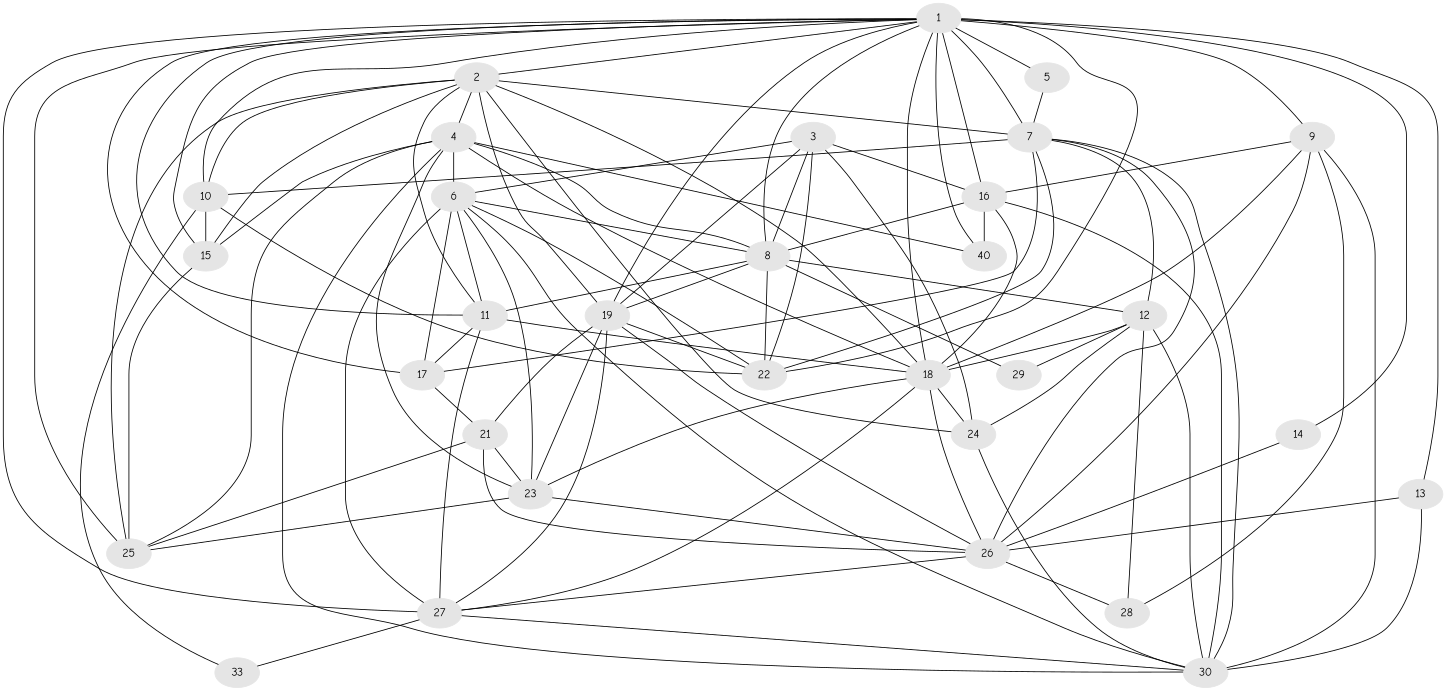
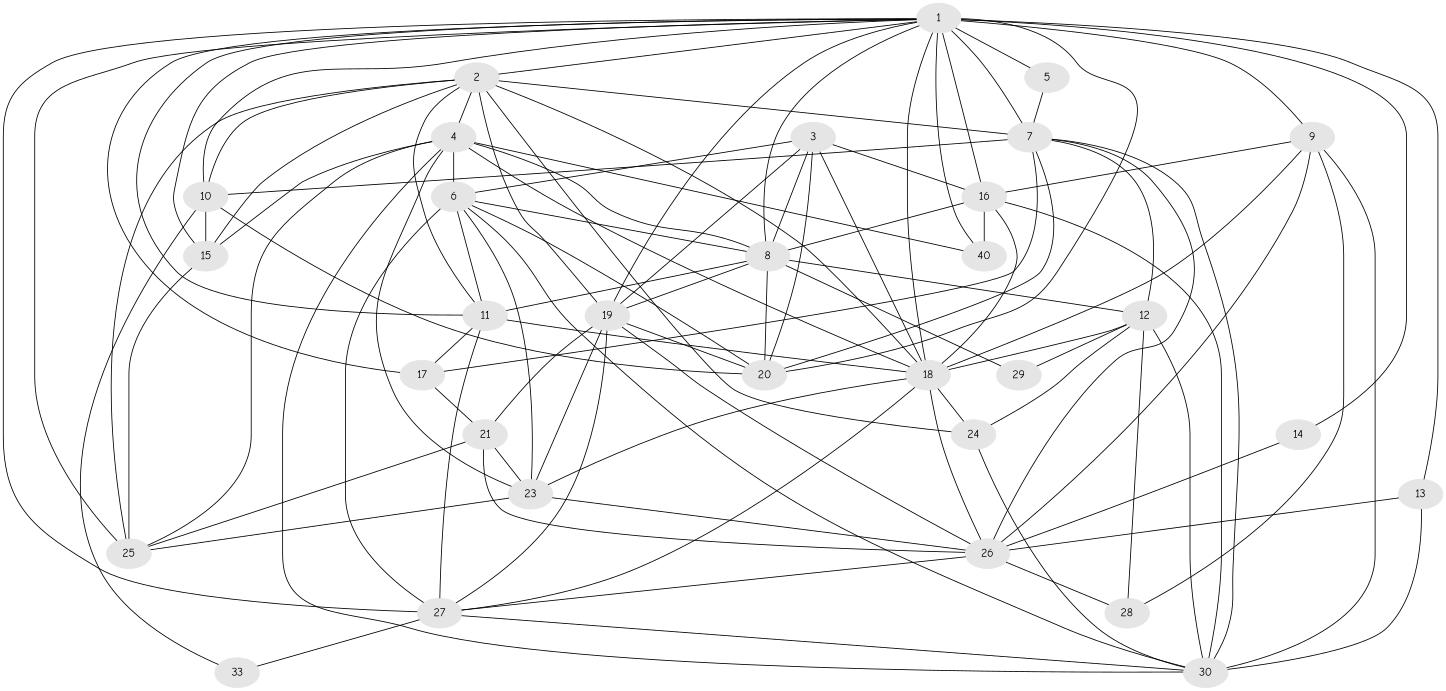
(918, 275) -> (871, 256)
(438, 286) -> none
(764, 375) -> (764, 375)
